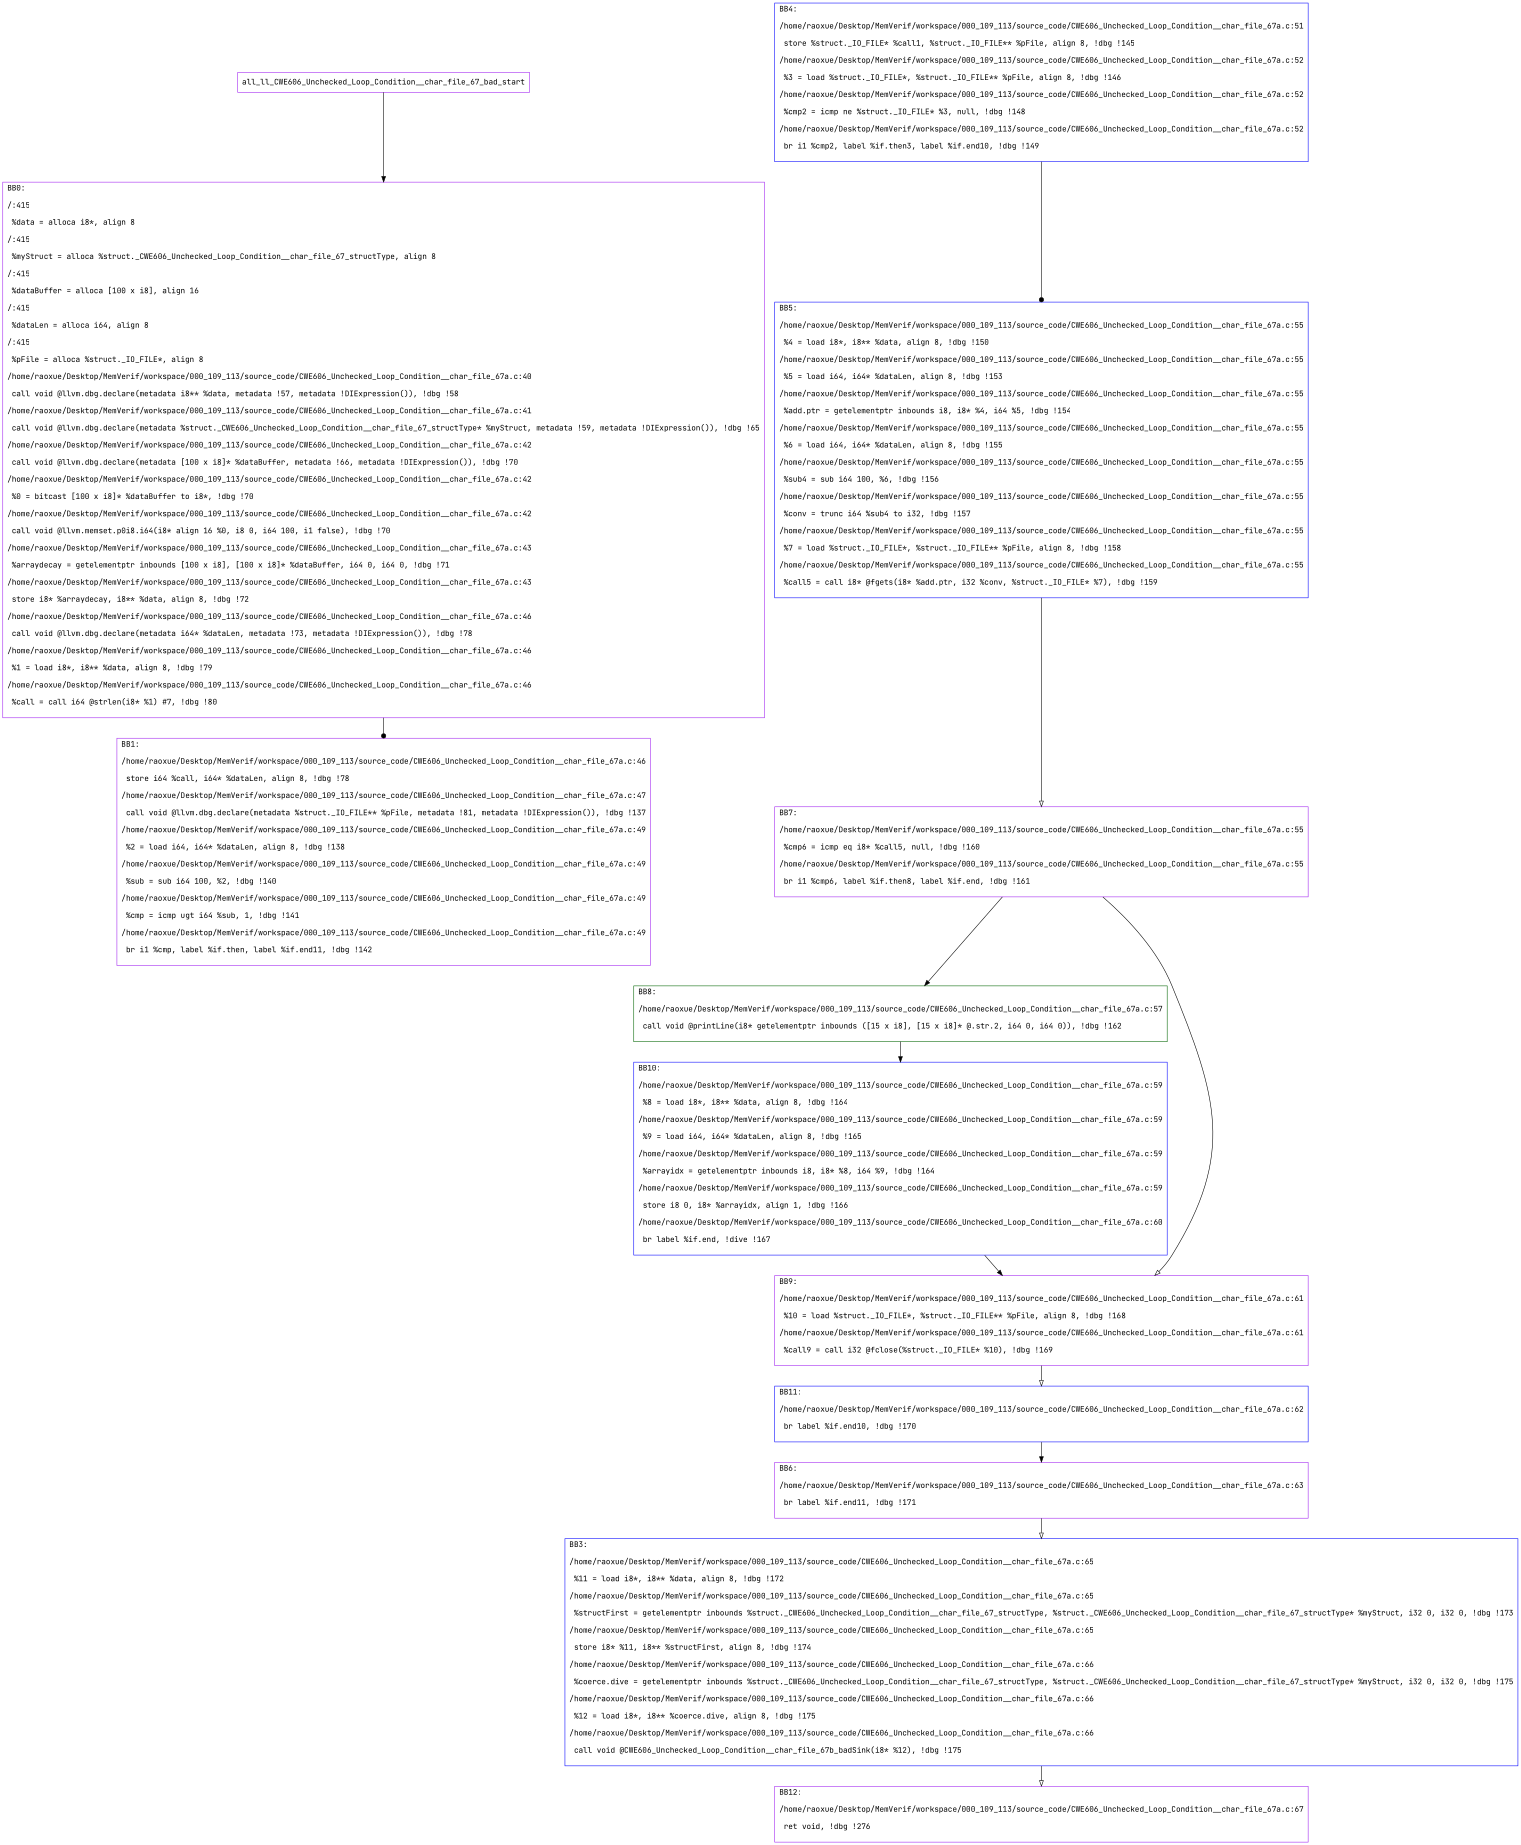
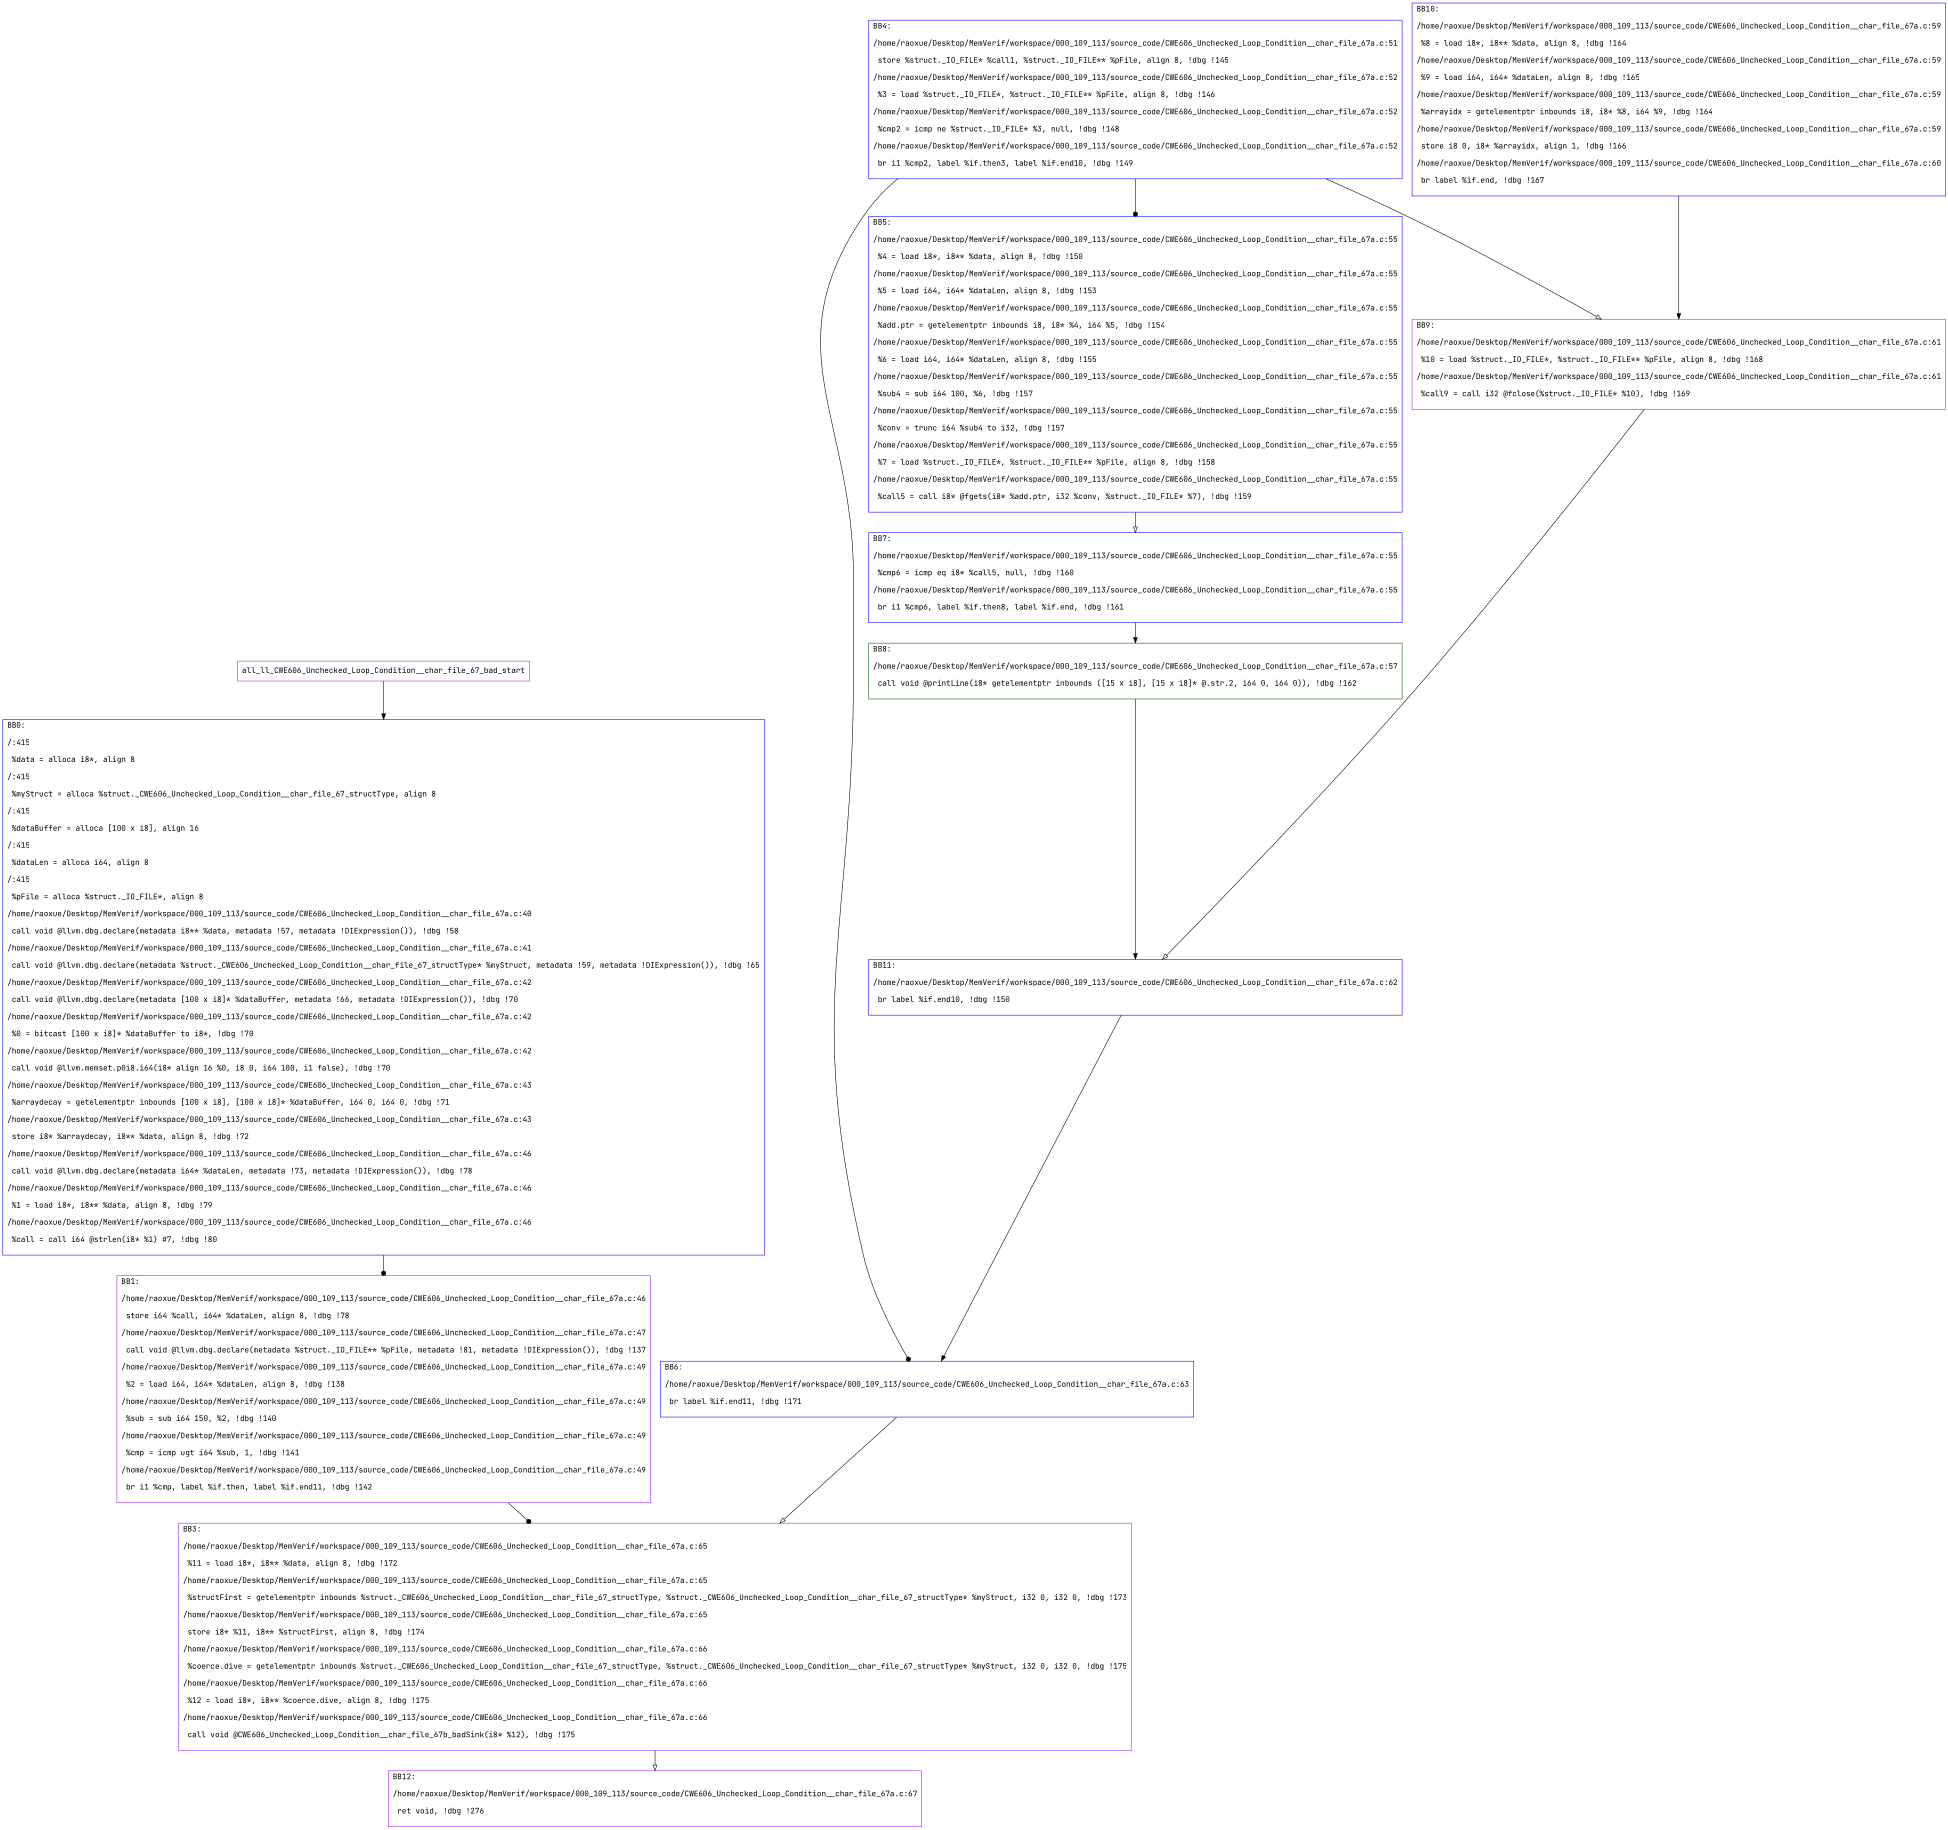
(384, 450) -> (384, 987)
(859, 480) -> (953, 394)
none -> (851, 762)
(1041, 852) -> (1135, 578)
(199, 881) -> (199, 1419)
(900, 1049) -> (1135, 826)
(1204, 1076) -> (1463, 244)
(705, 1240) -> (1481, 180)
(848, 1426) -> (942, 1000)
(1041, 1490) -> (927, 1389)
none -> (518, 1511)
(1041, 1652) -> (655, 1637)
